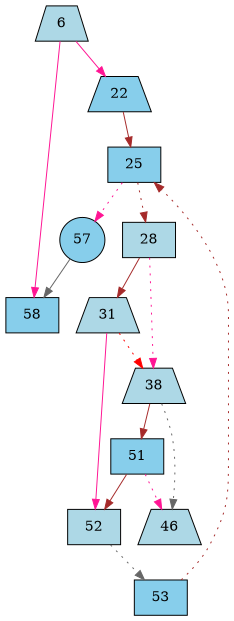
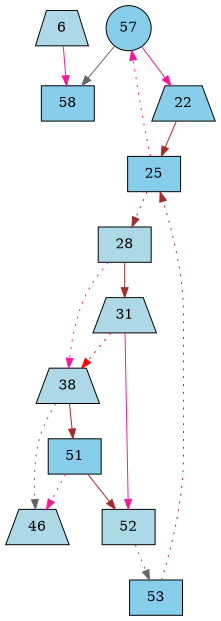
(88, 55) -> (153, 62)
